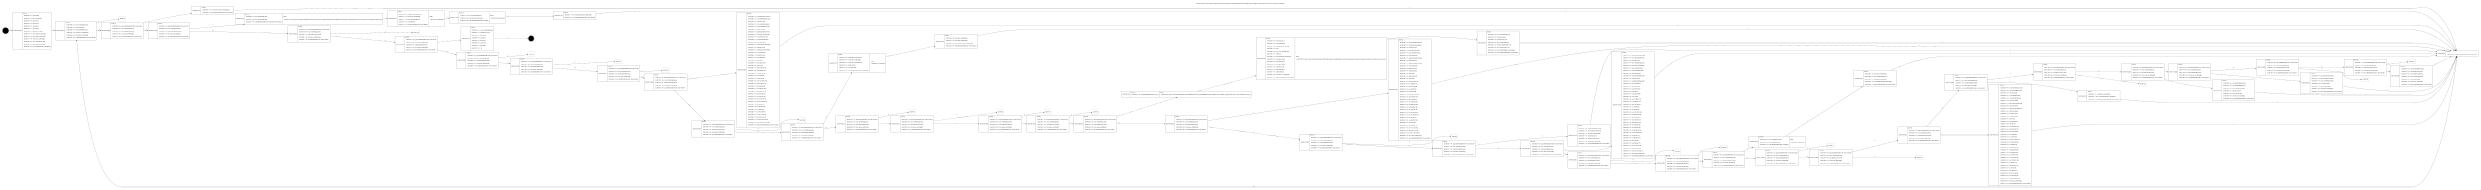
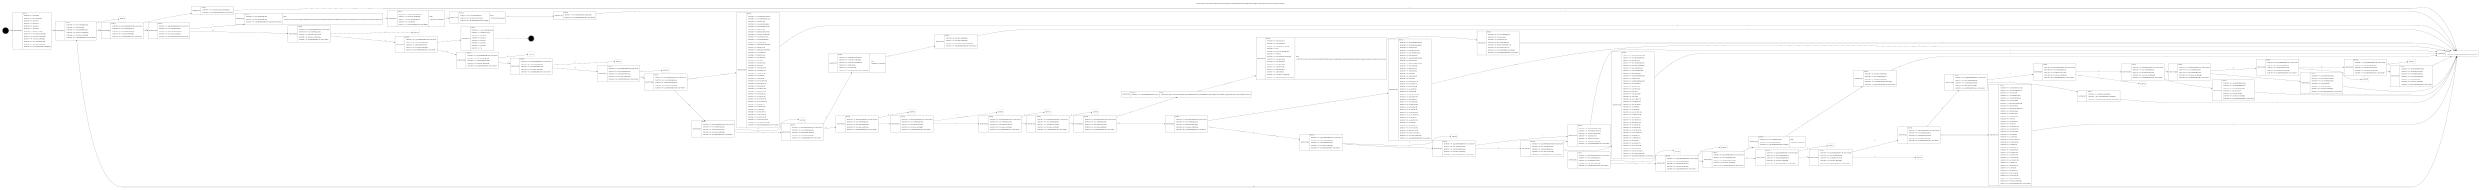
(1565, 154) -> (1565, 142)
